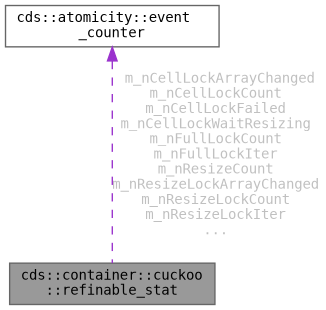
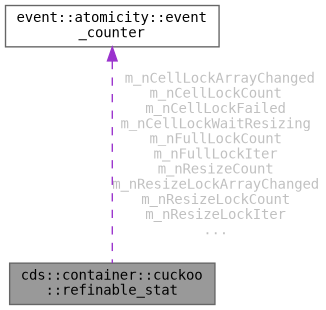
(112, 26) -> (112, 26)
